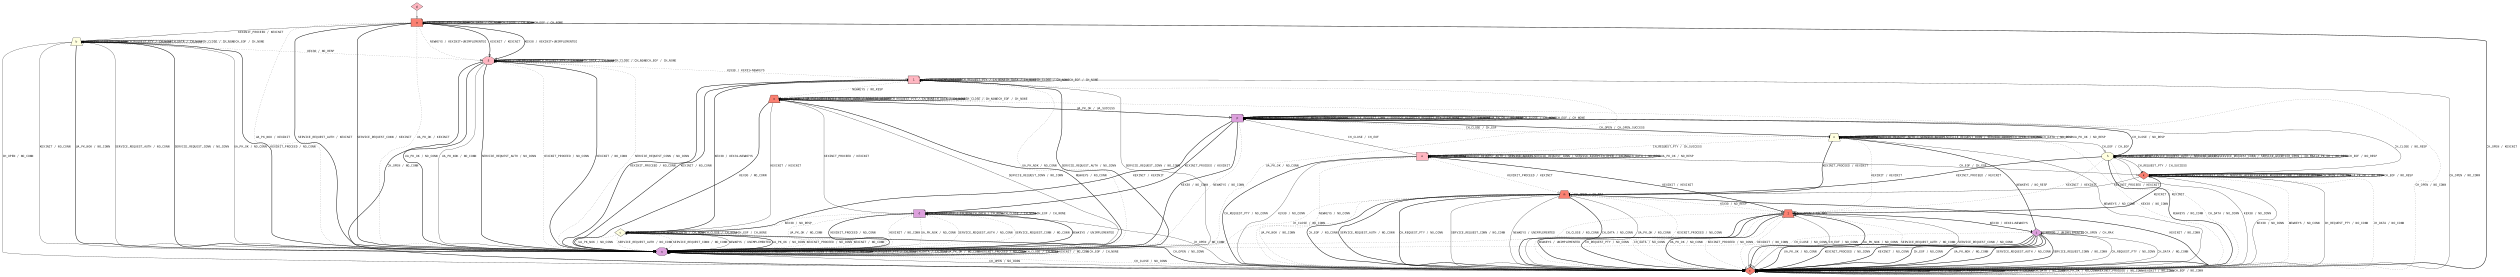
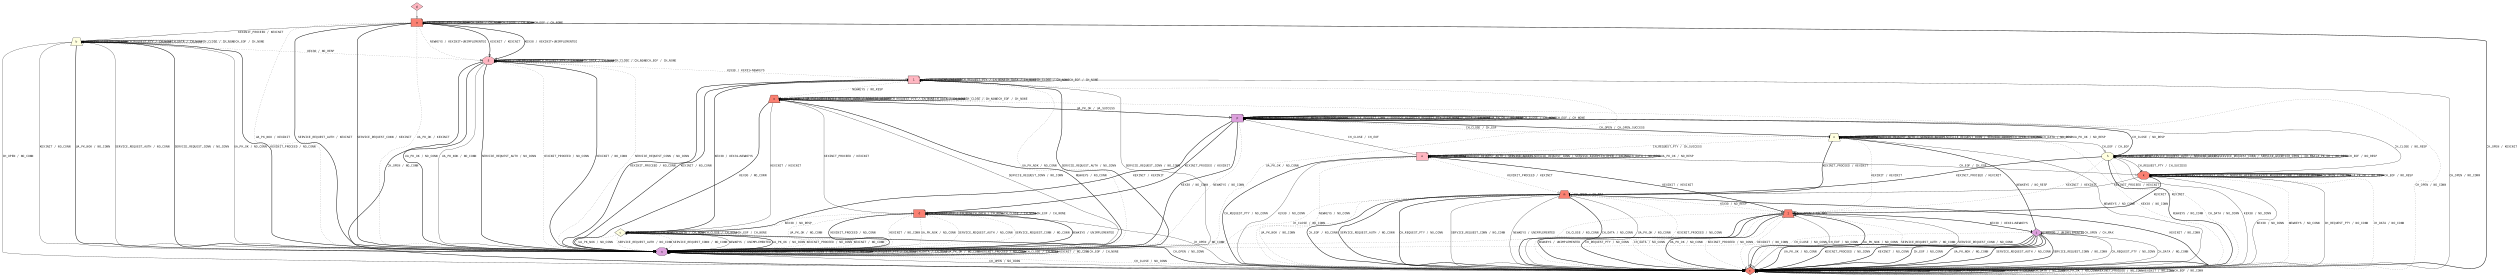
(2144, 175) -> (2144, 175)
(919, 214) -> (919, 214)
